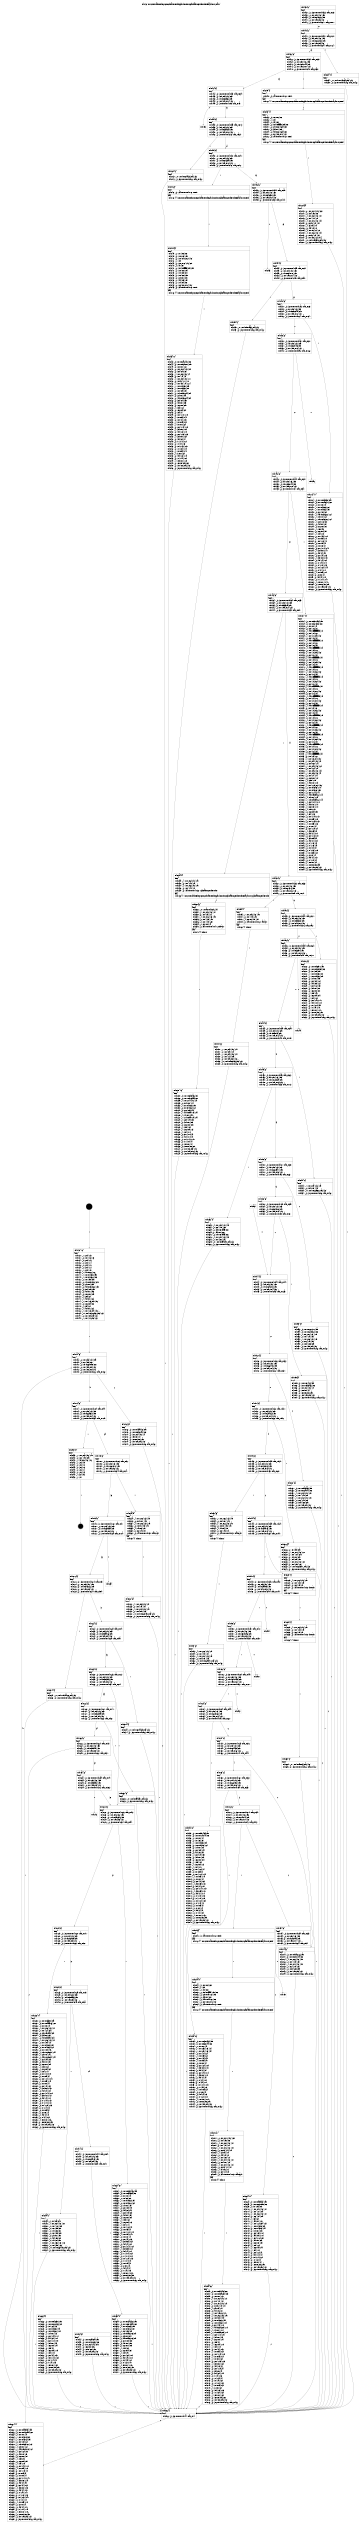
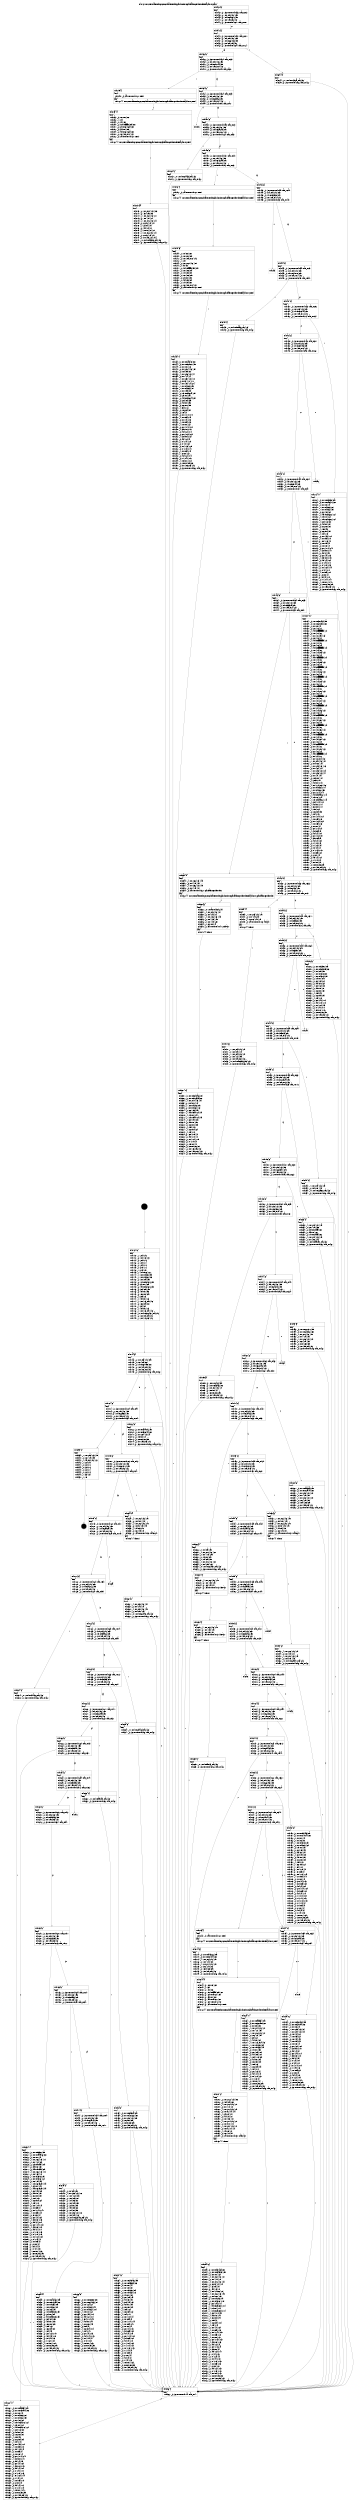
(260, 1241) -> (279, 1327)
(118, 1745) -> (119, 1895)
(125, 2004) -> (131, 2201)
